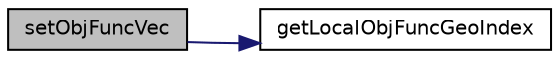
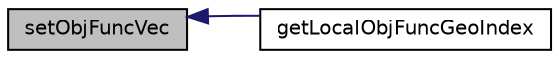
(213, 43) -> (234, 16)
